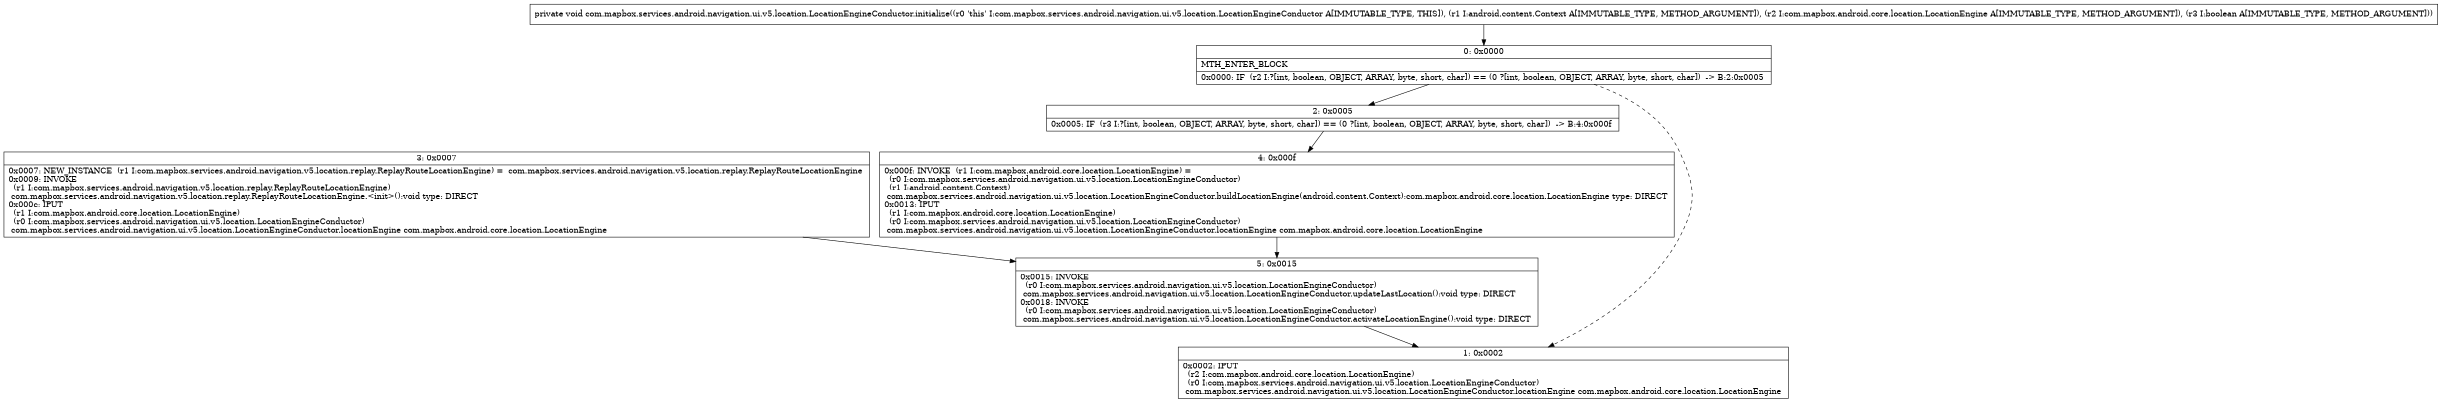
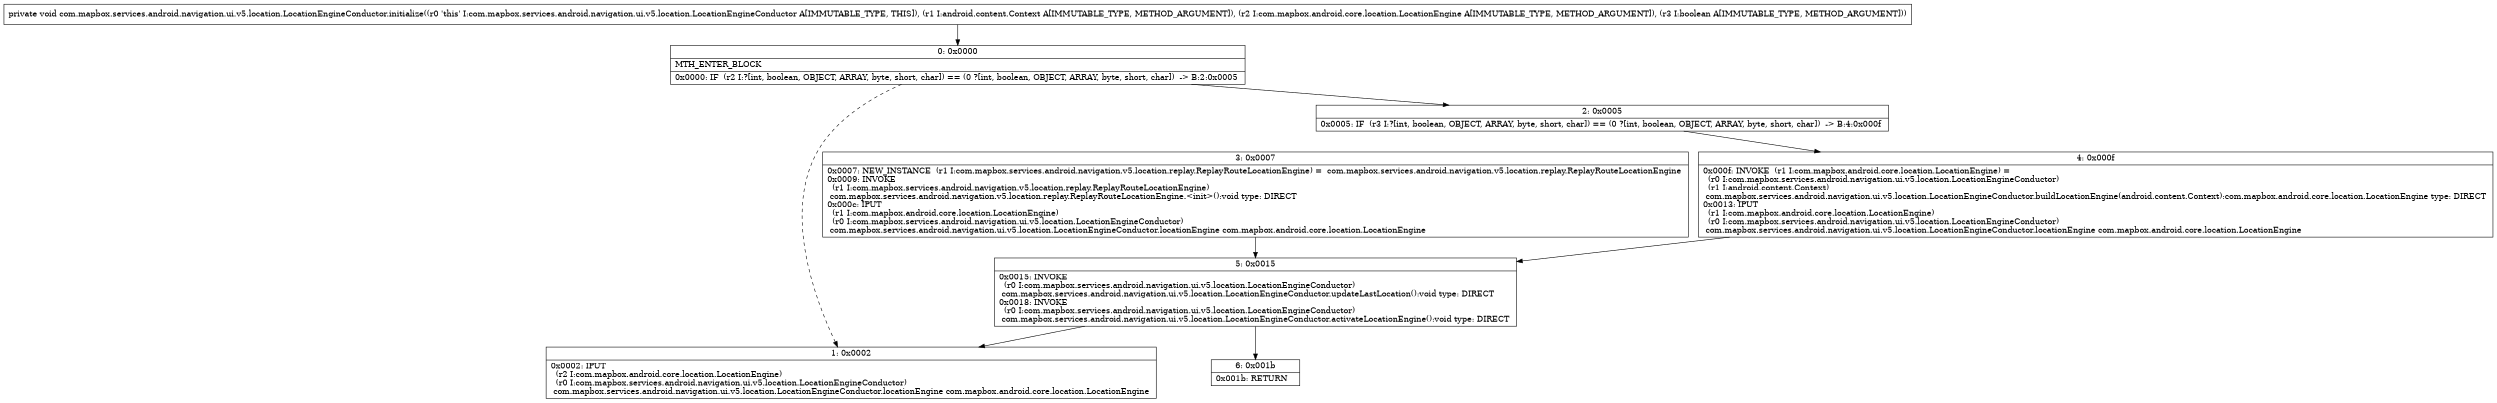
none -> (1255, 373)
